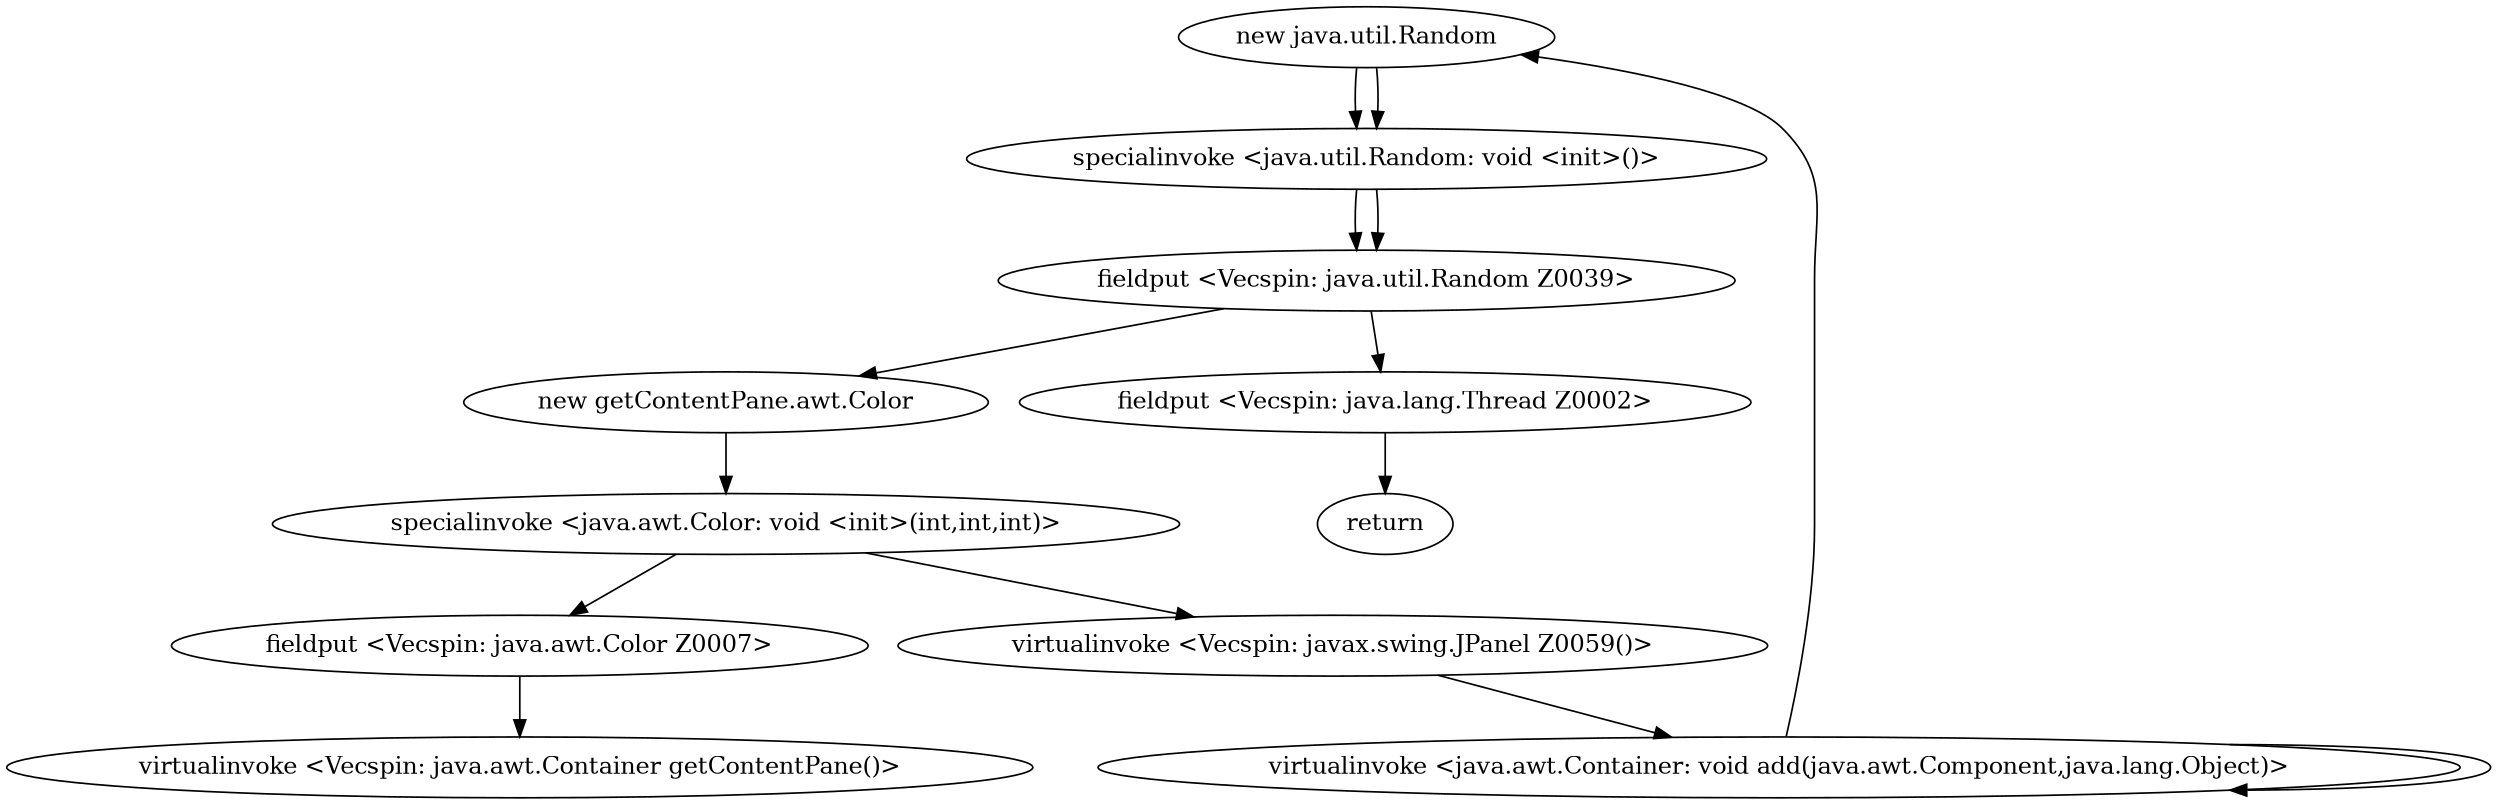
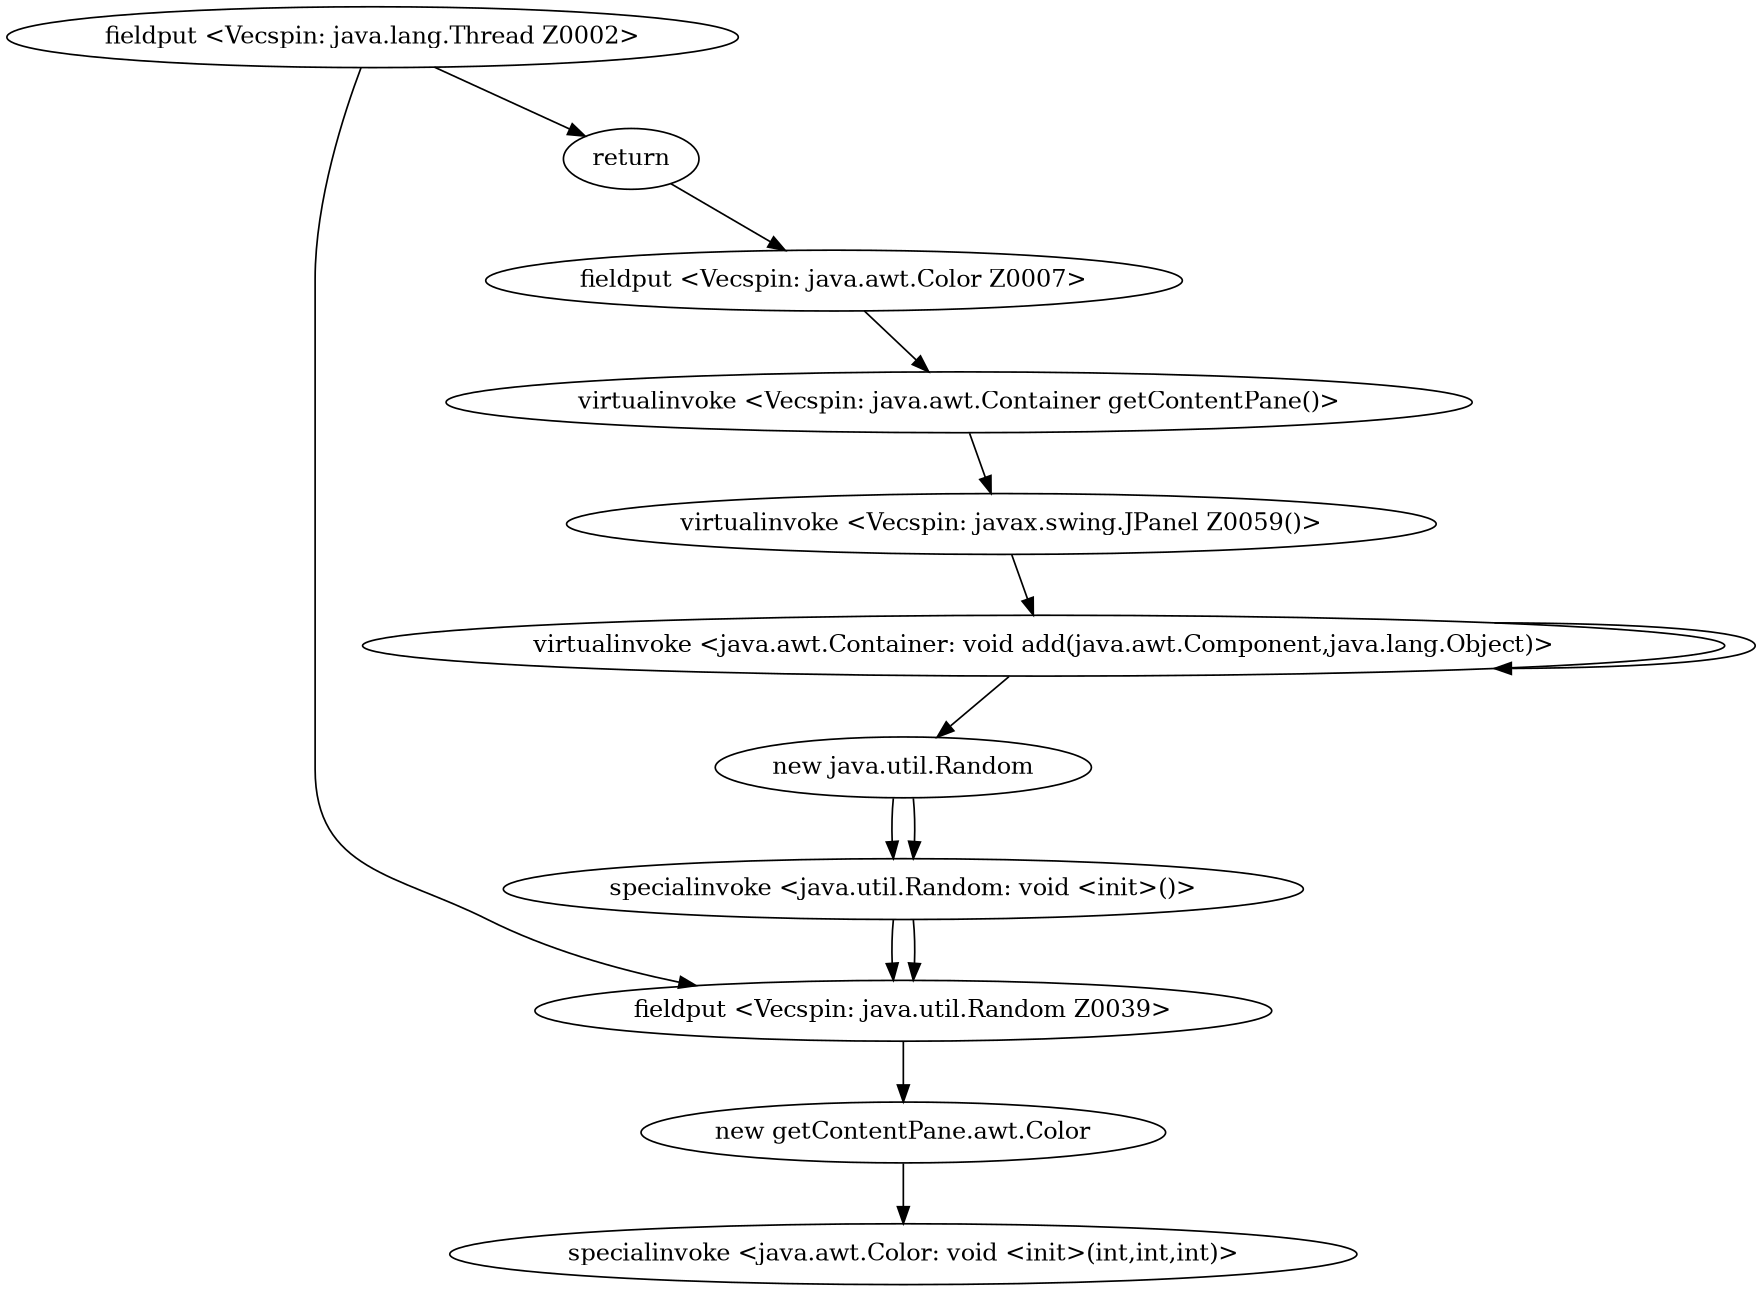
(1375, 333) -> (315, 640)
(630, 580) -> (721, 213)
(1021, 583) -> (977, 455)
